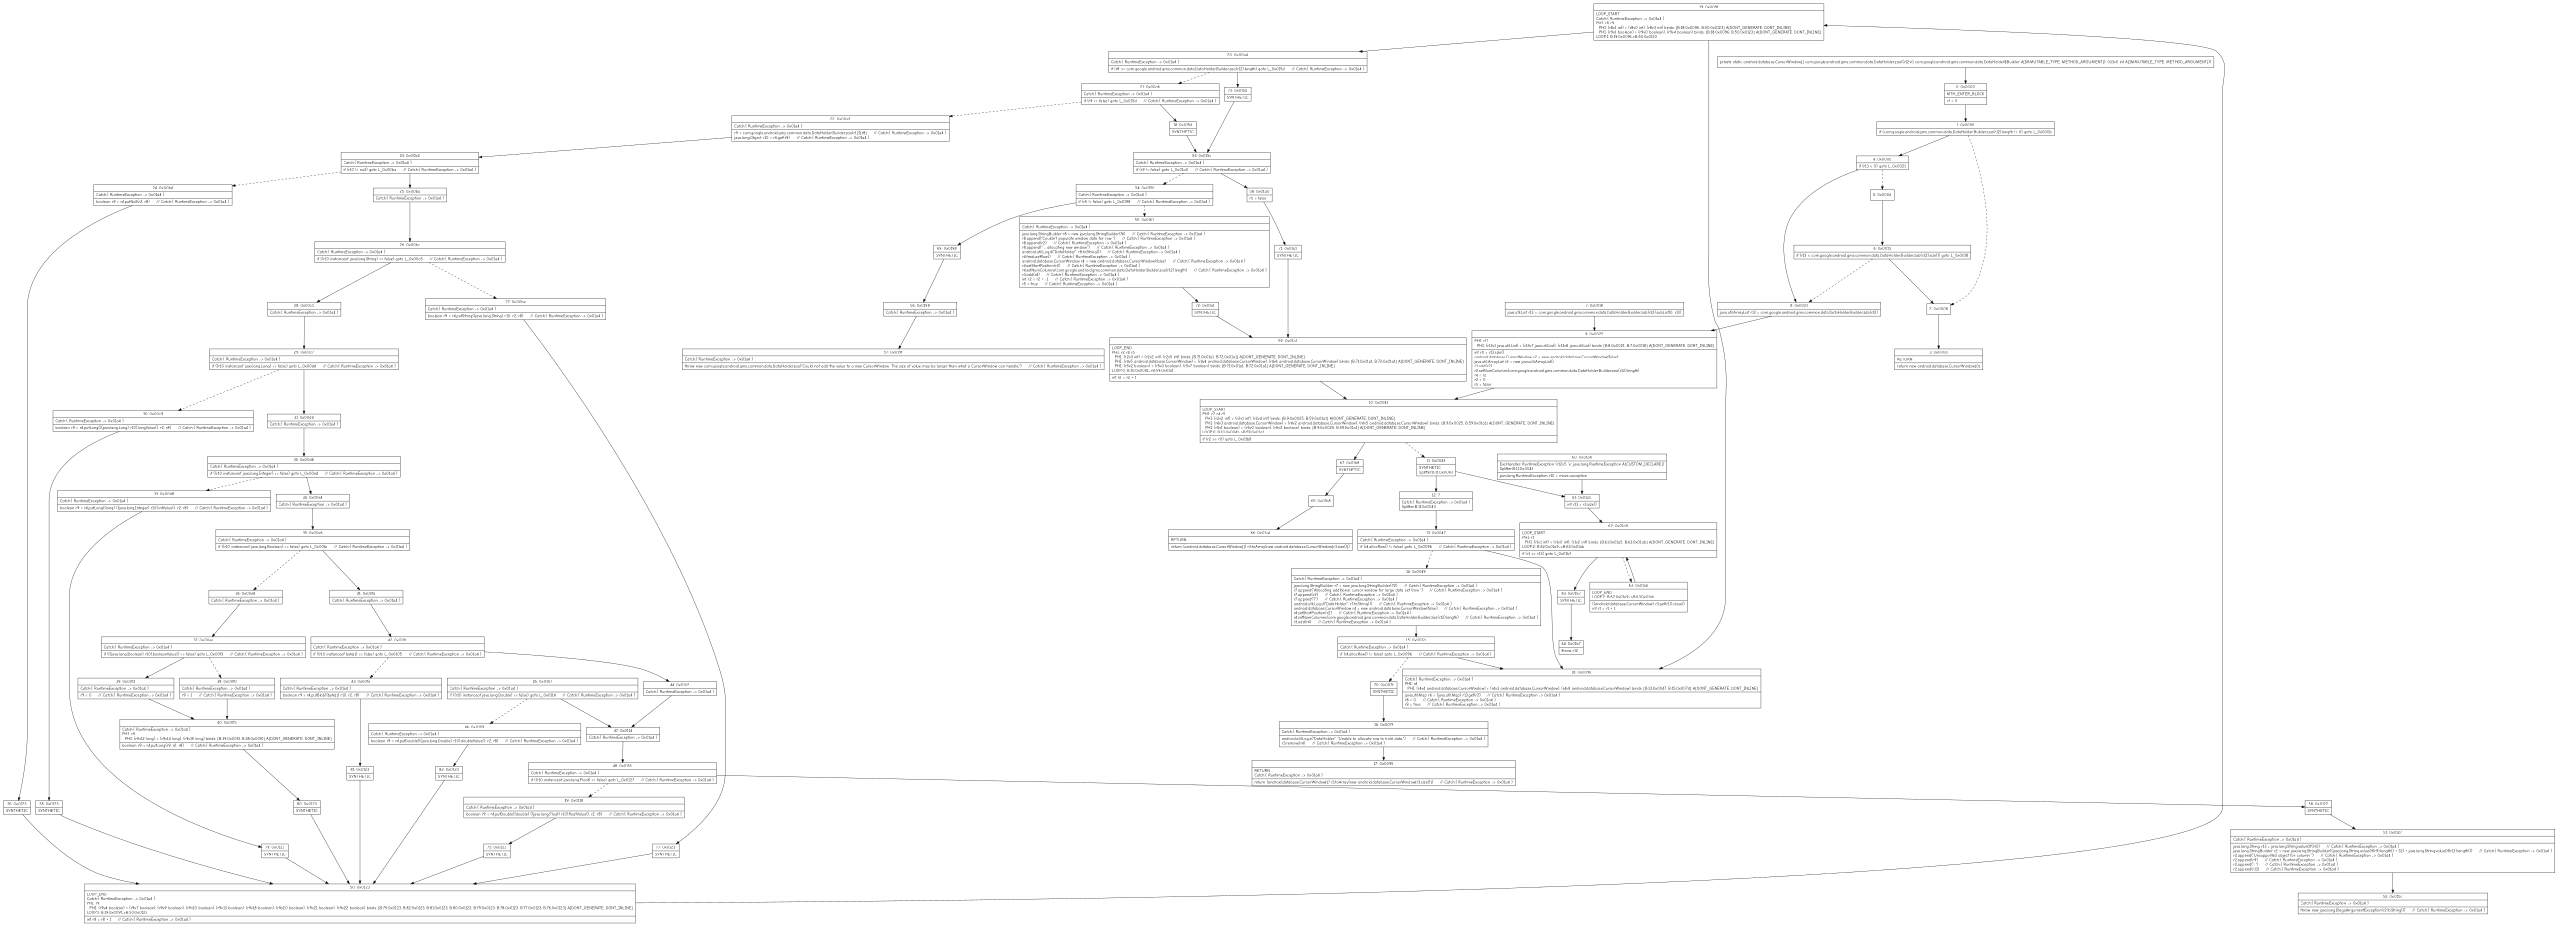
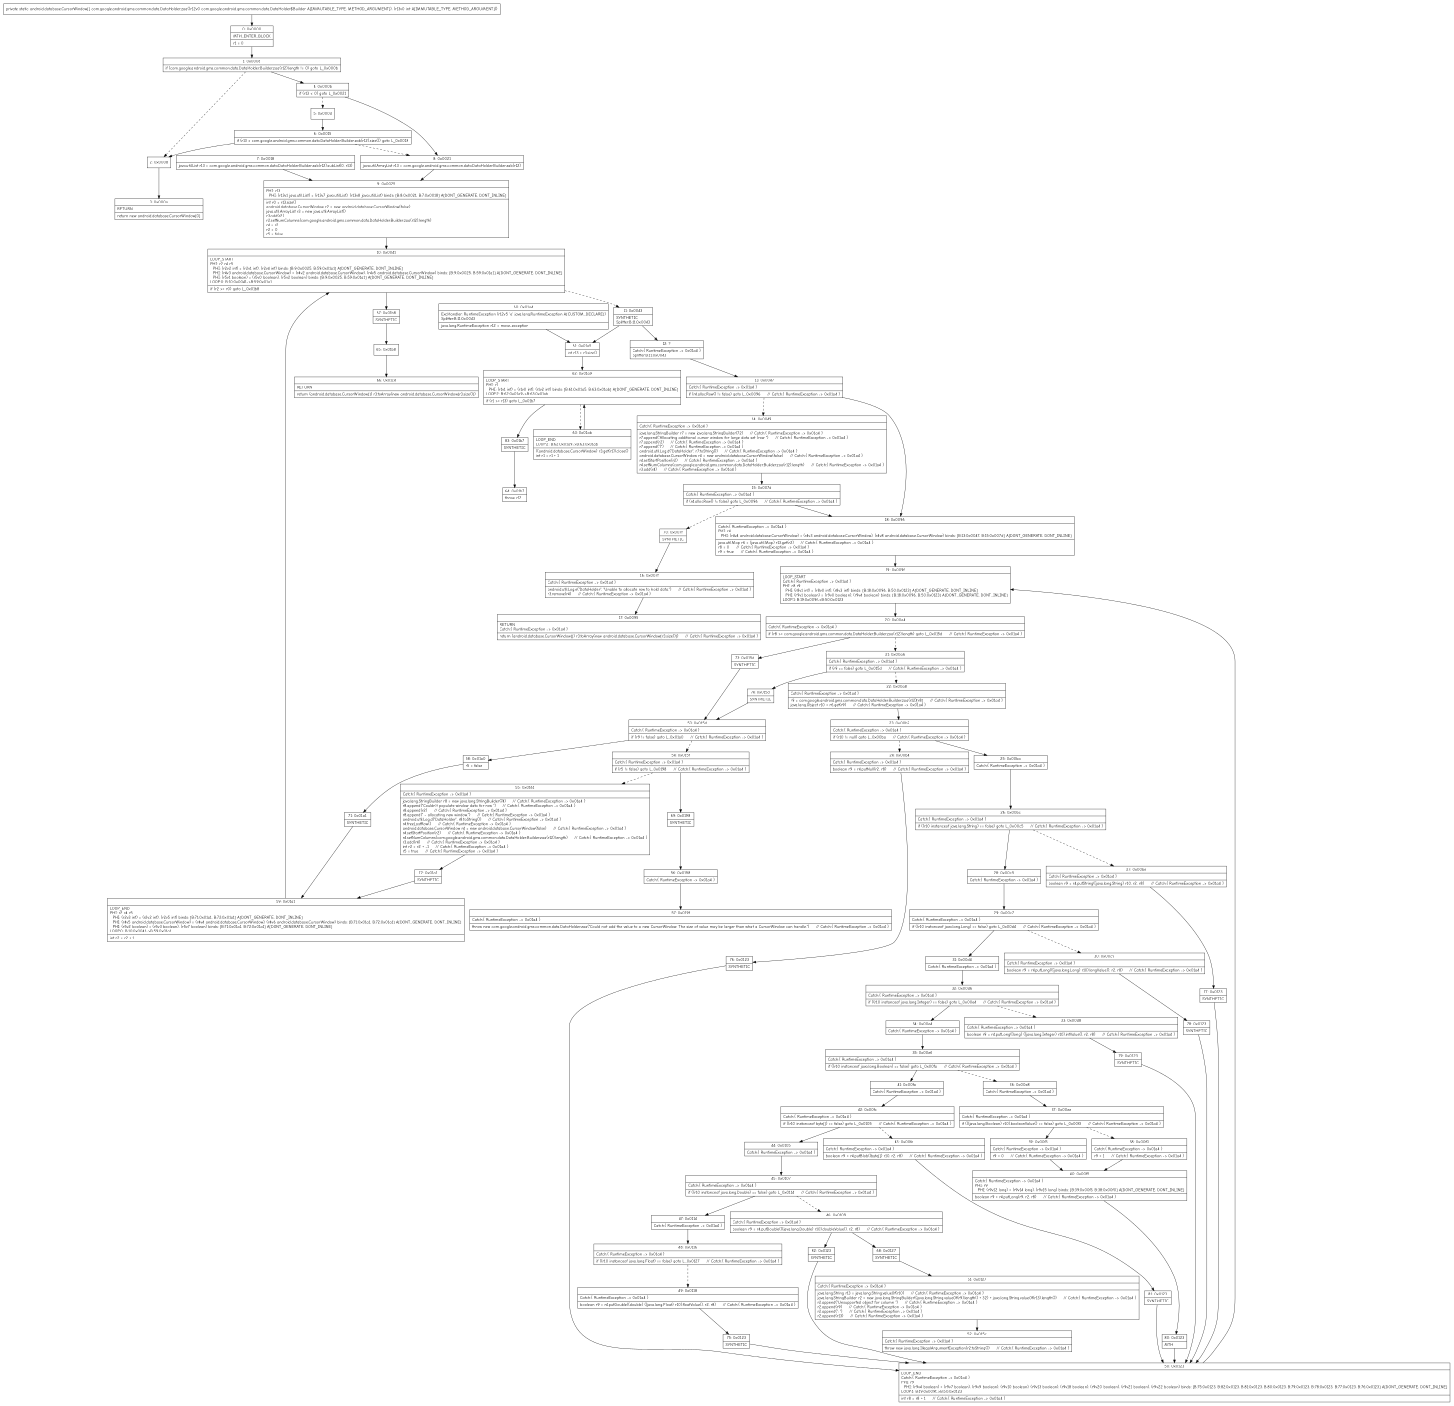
(1726, 368) -> (895, 560)
(653, 710) -> (781, 1164)
(1509, 791) -> (863, 1239)
(307, 811) -> (1169, 1345)
